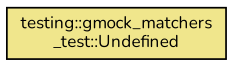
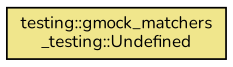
(116, 33) -> (116, 33)
